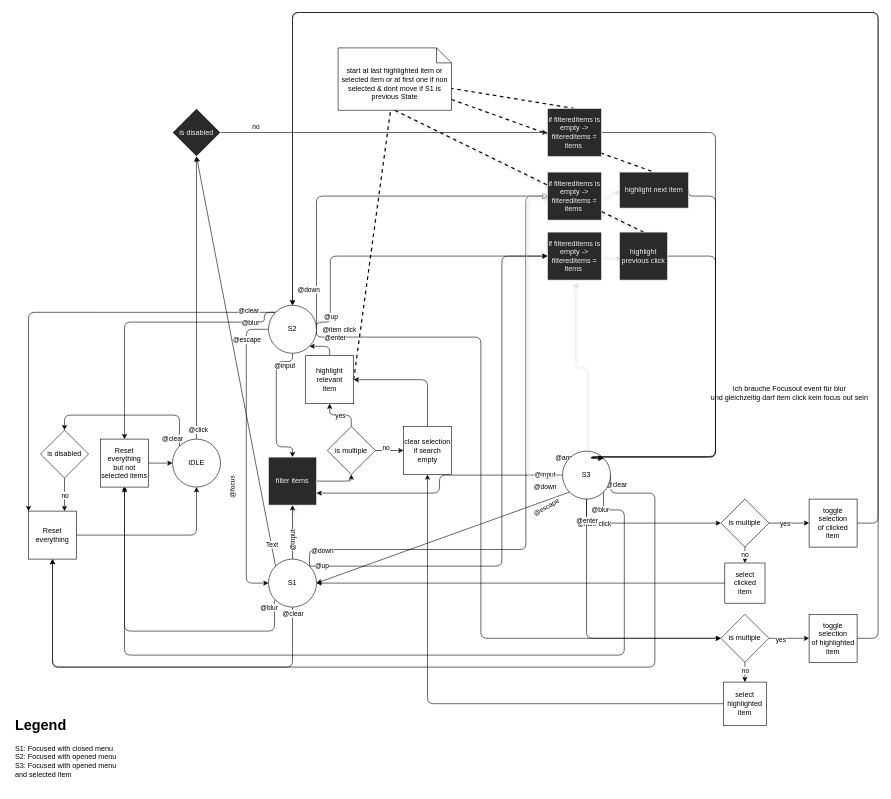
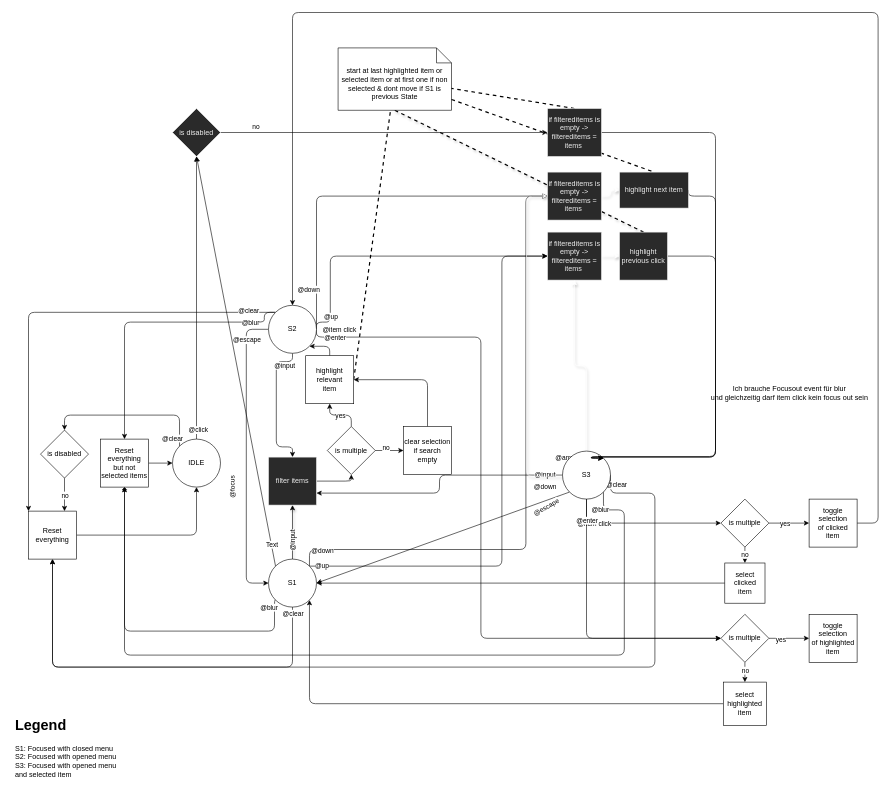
(878, 590) -> none
(428, 592) -> (309, 656)
